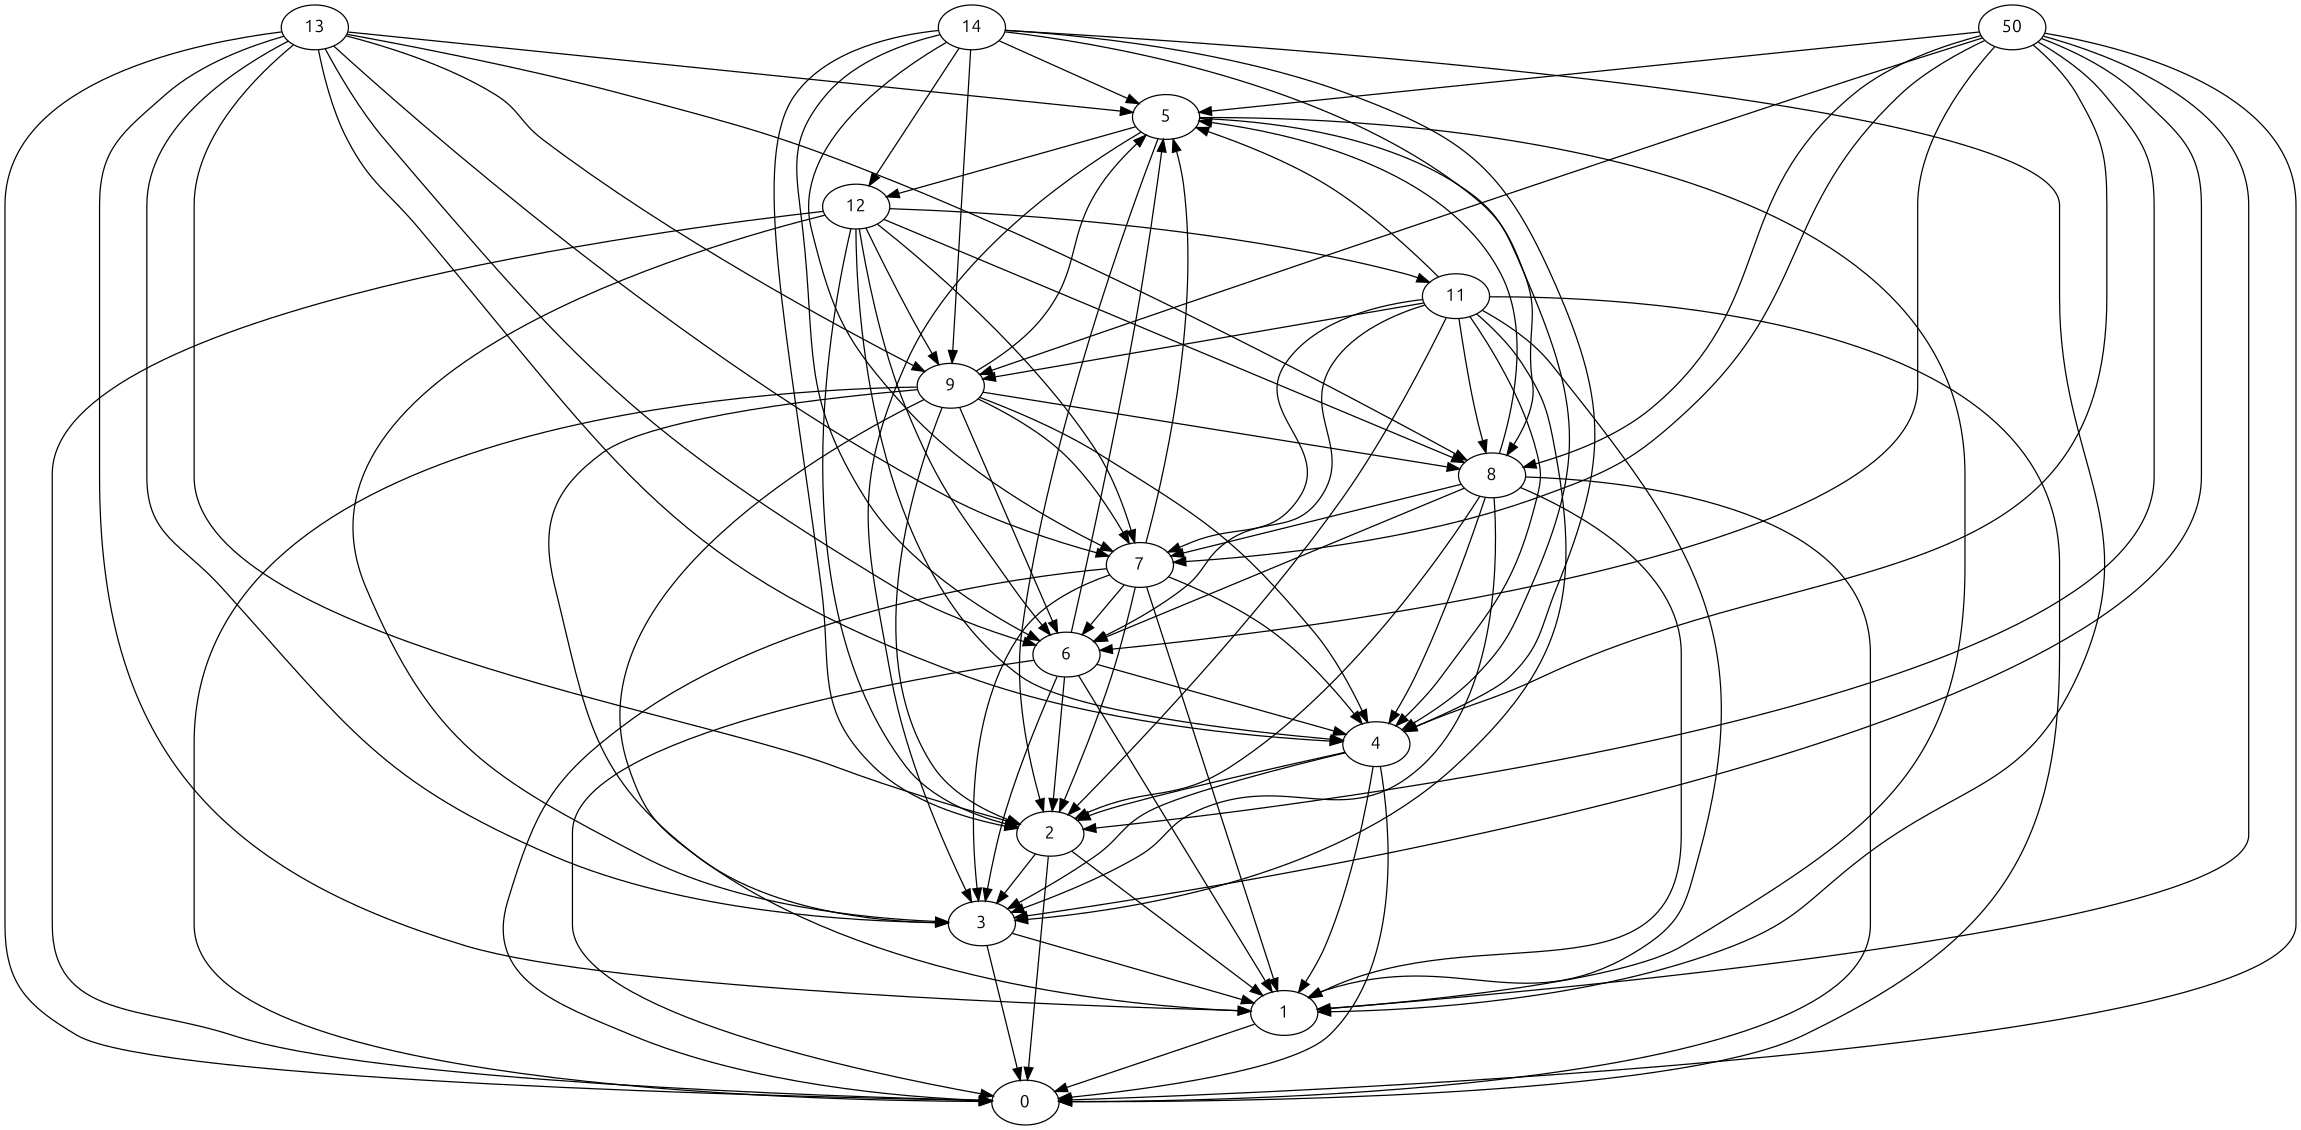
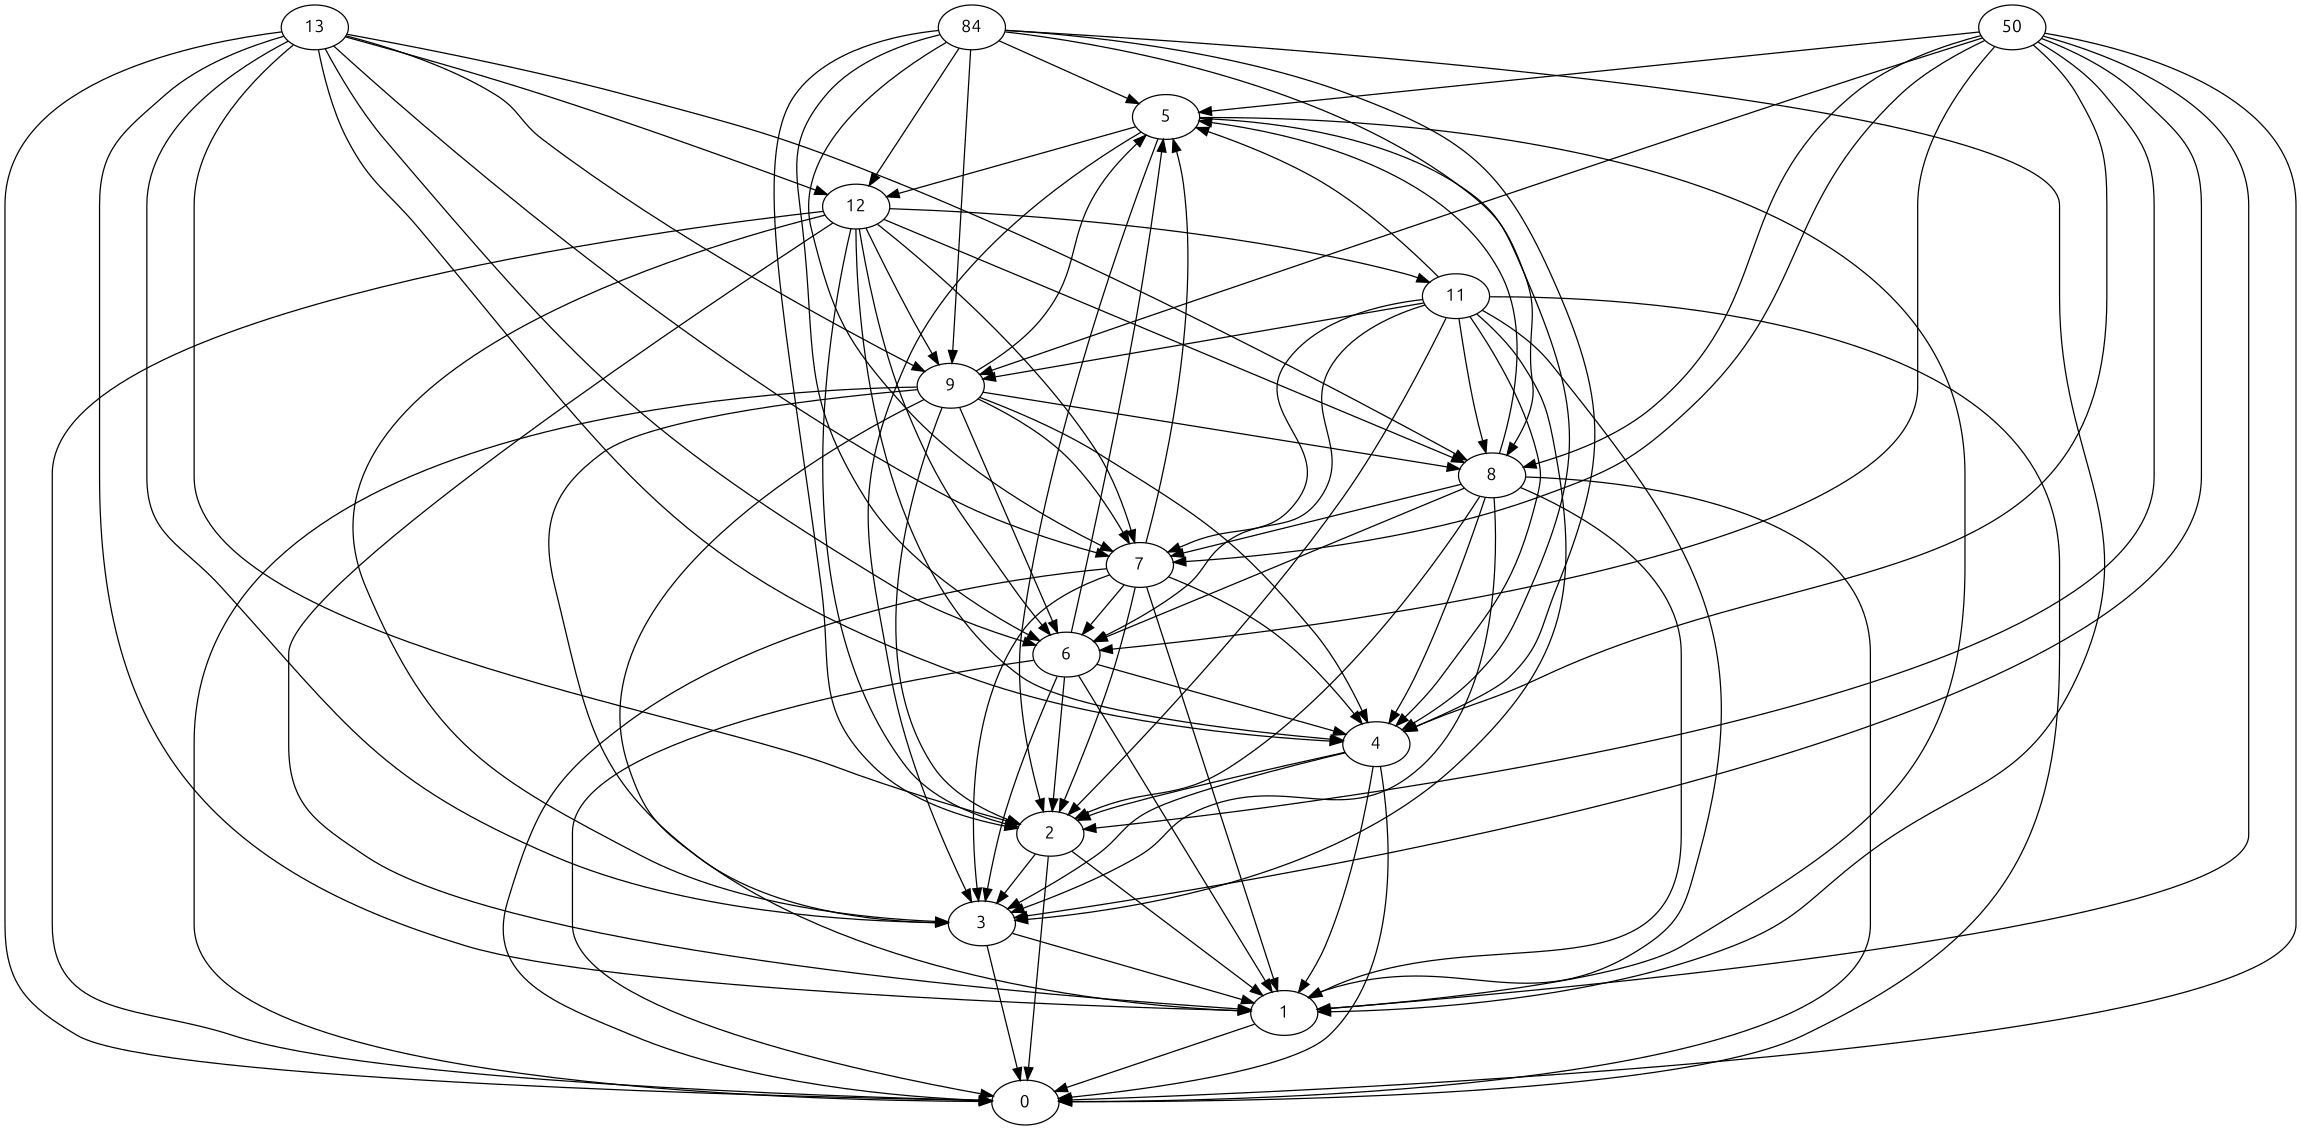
(972, 27) -> (972, 27)
(734, 72) -> (582, 108)
none -> (348, 844)
